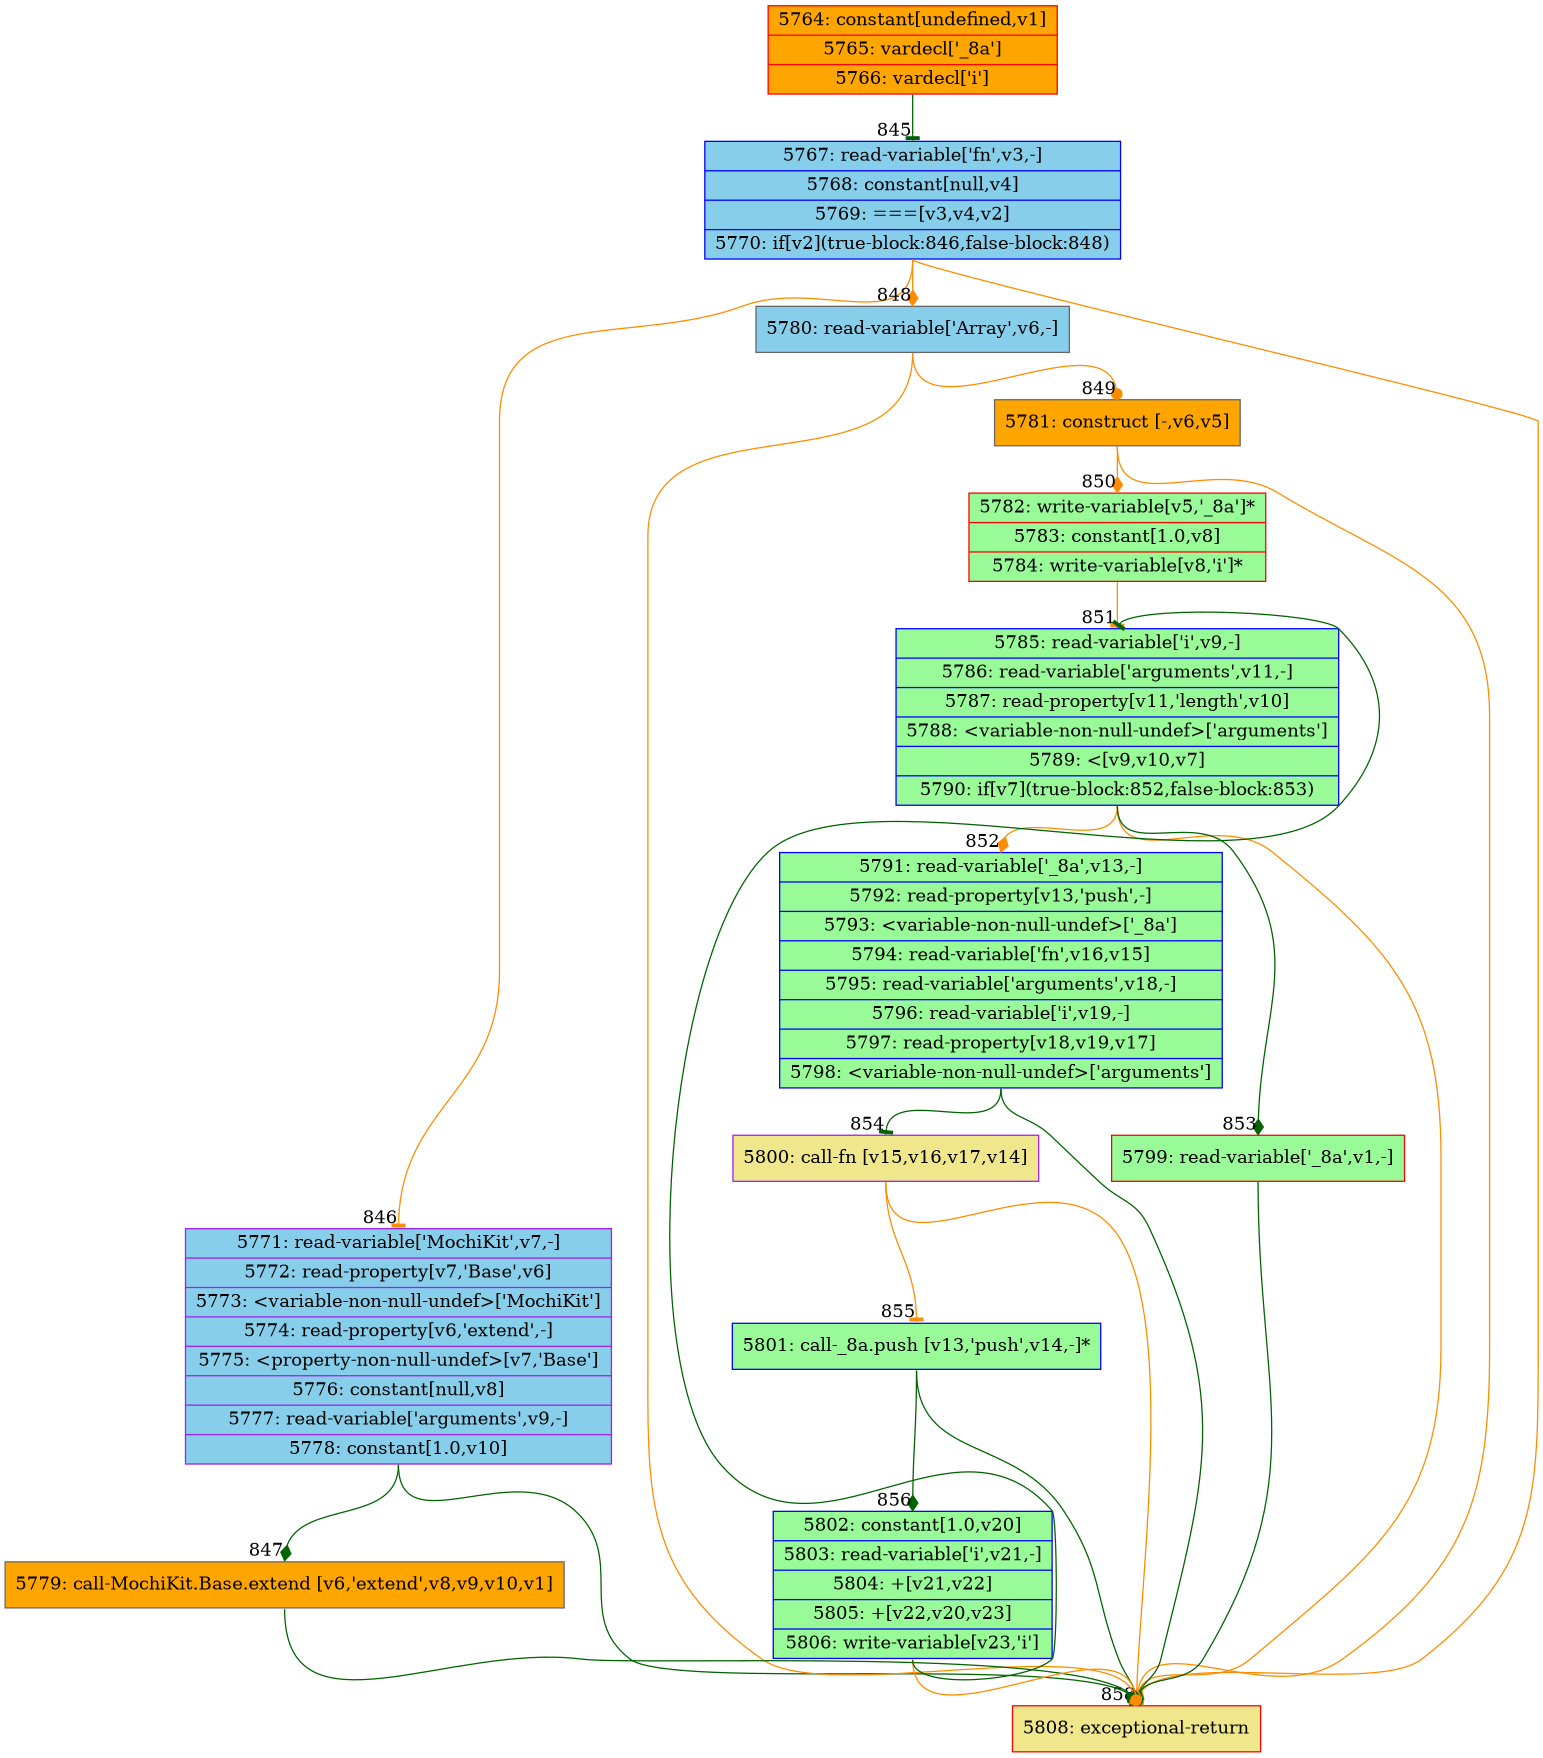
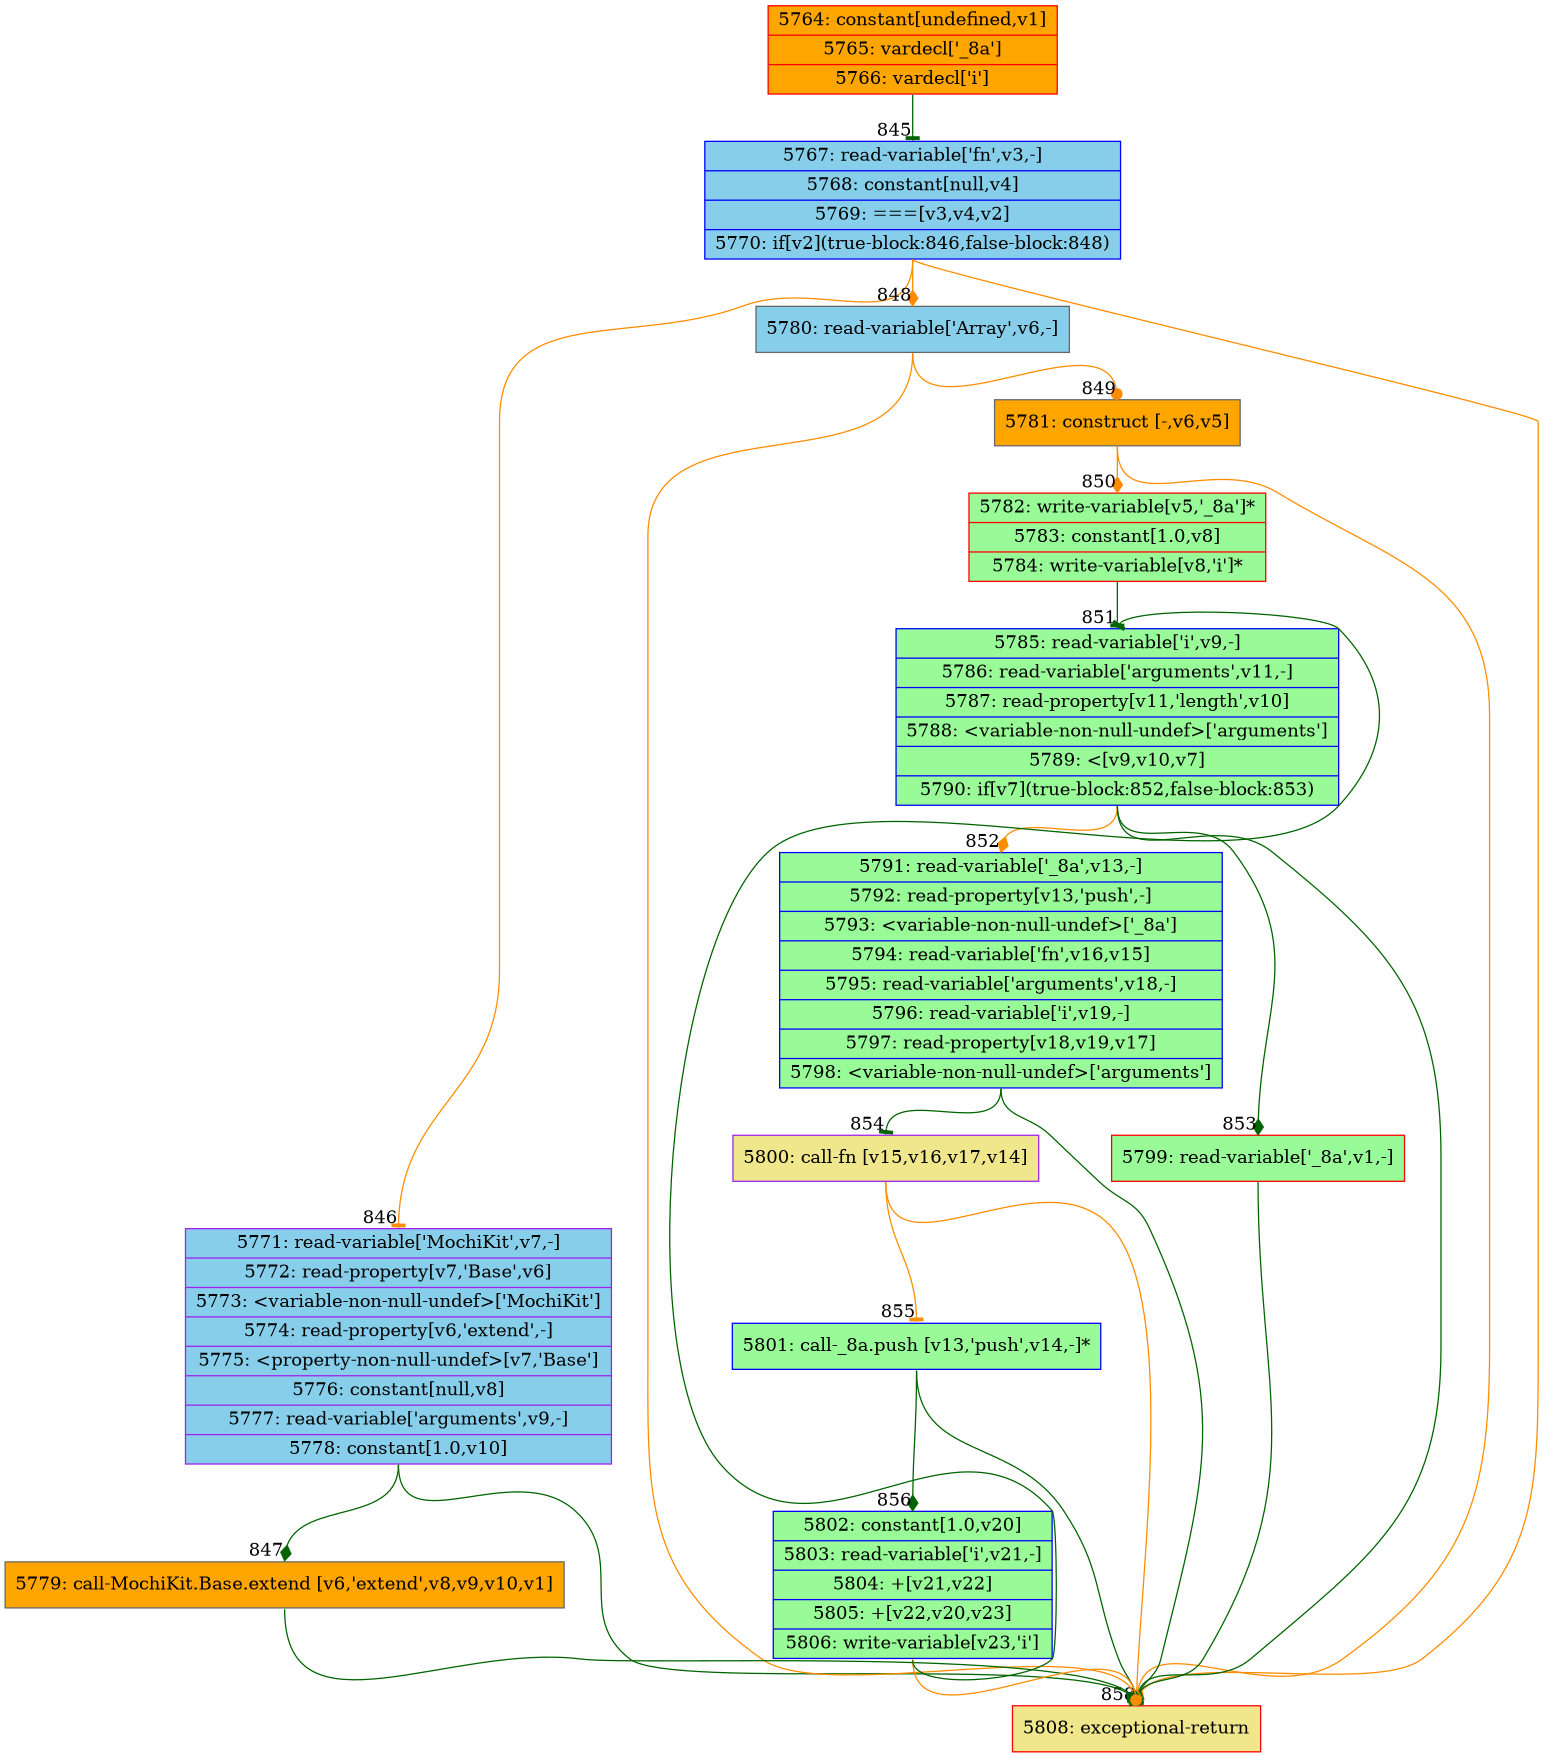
(1117, 602) -> (1117, 602)
(1441, 1235) -> (1441, 1235)
